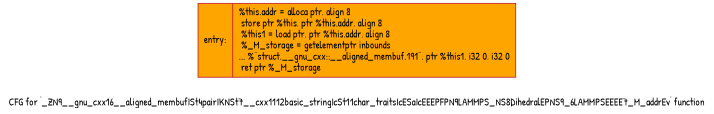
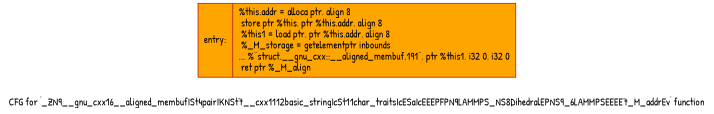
(280, 68) -> (275, 68)
